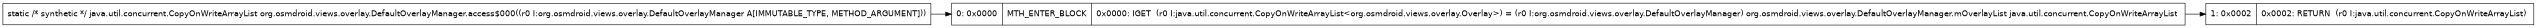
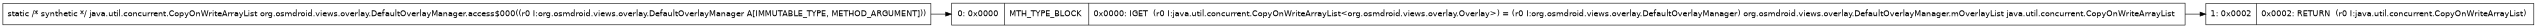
(1047, 14) -> (1046, 14)
